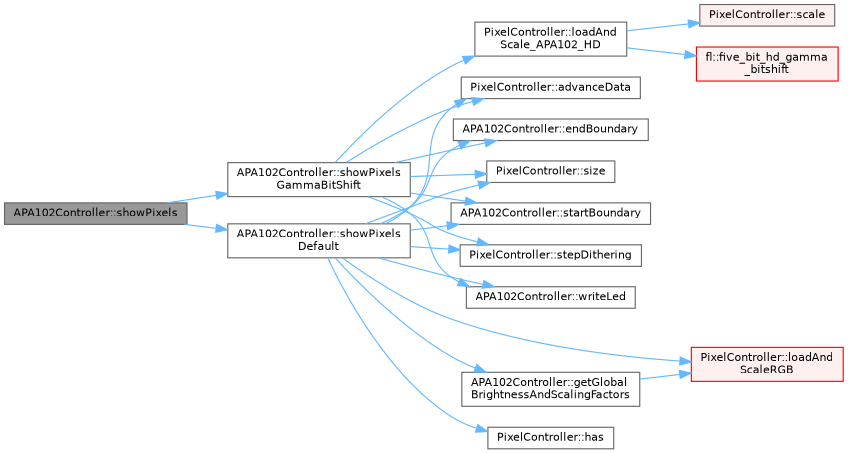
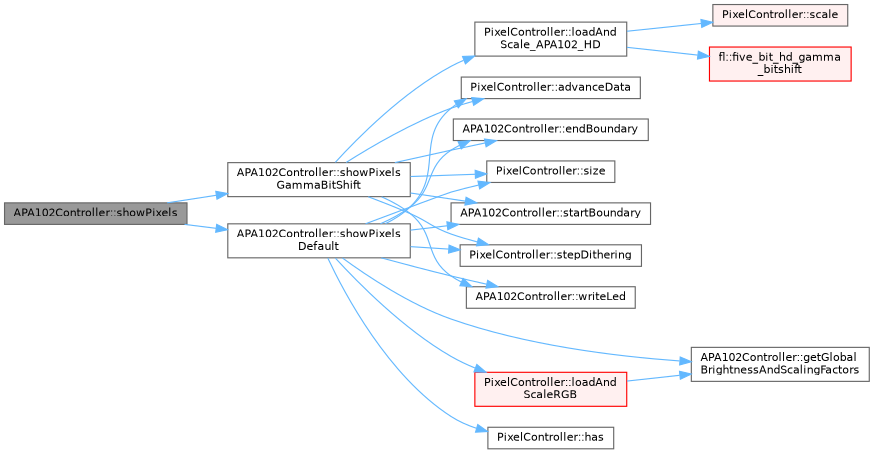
(660, 377) -> (653, 378)
